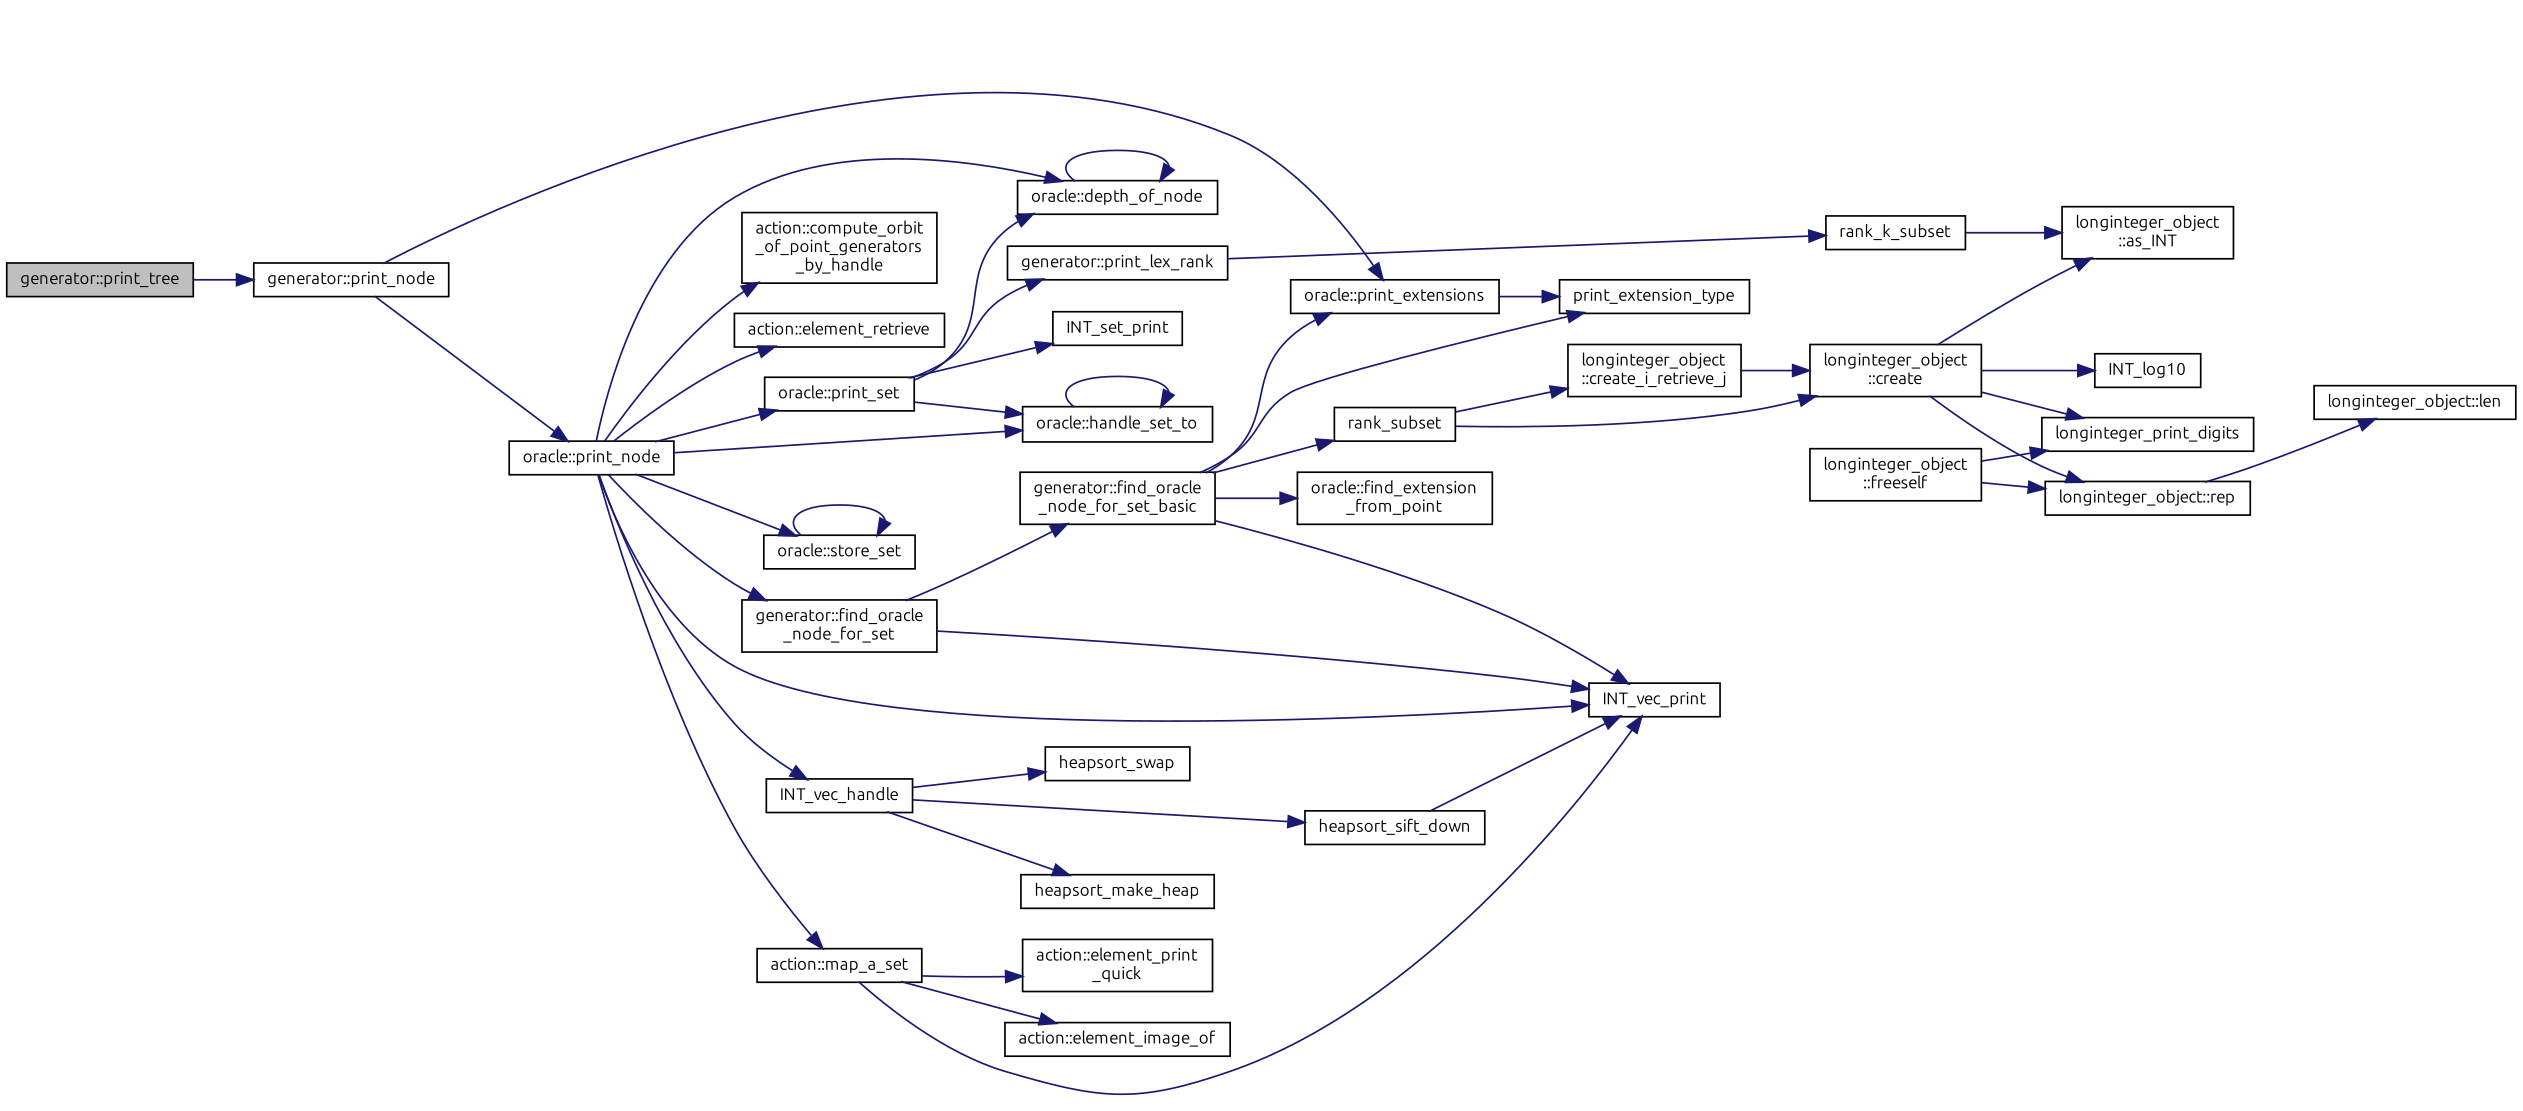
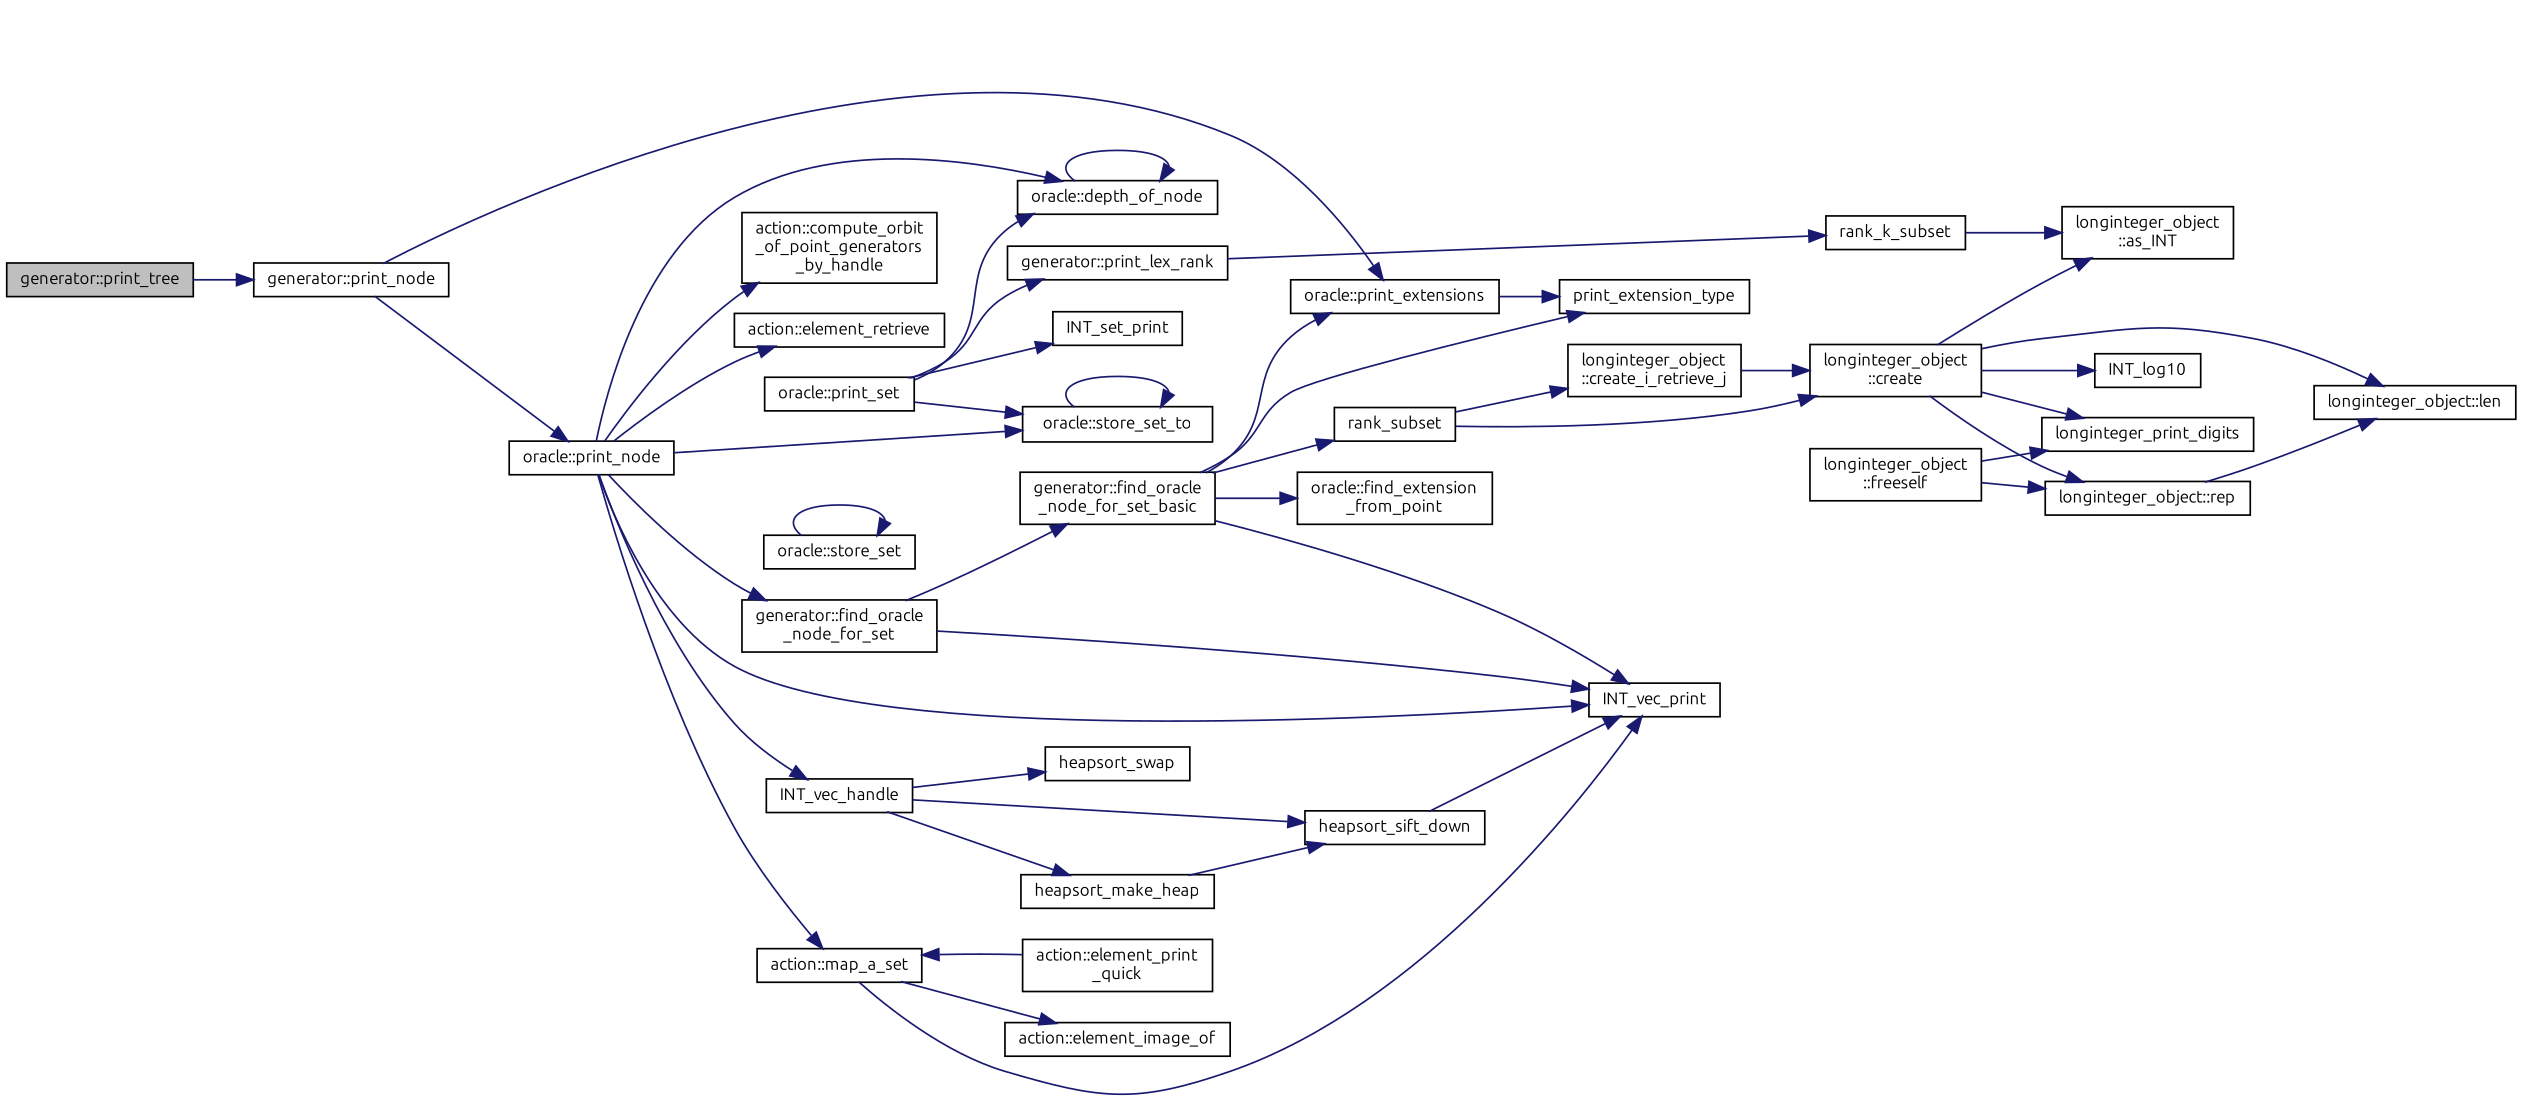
none -> (2178, 329)
(1118, 424) -> (1118, 424)
(707, 428) -> none
(708, 502) -> none
none -> (1248, 861)
(964, 977) -> (981, 954)
